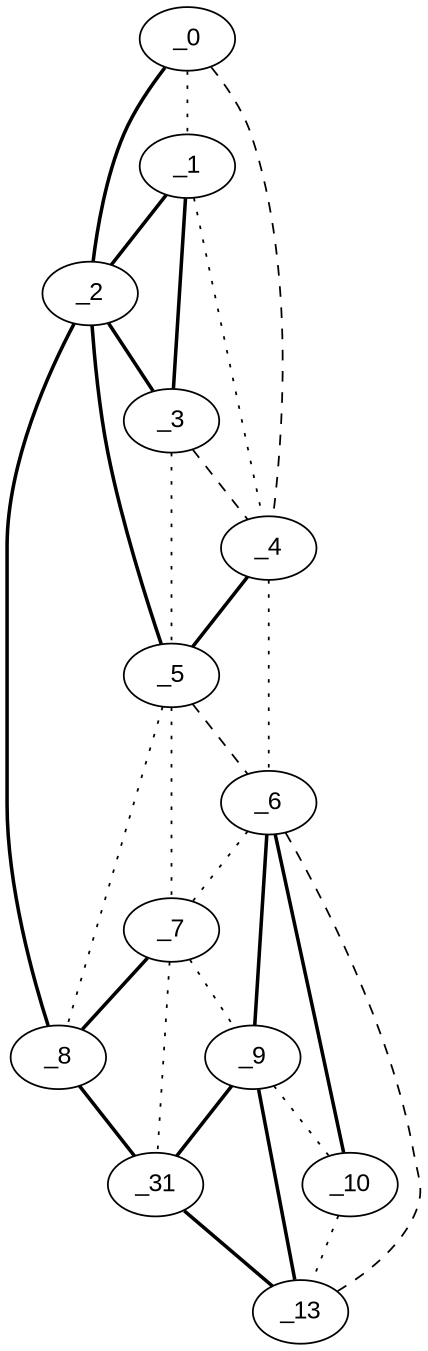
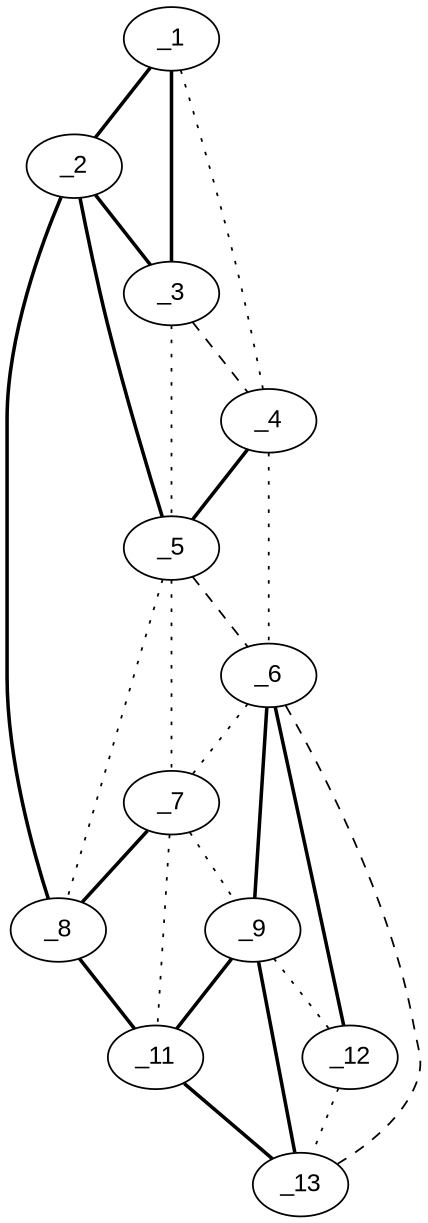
(187, 39) -> none
(156, 1185) -> (156, 1057)
(350, 1185) -> (350, 1057)
